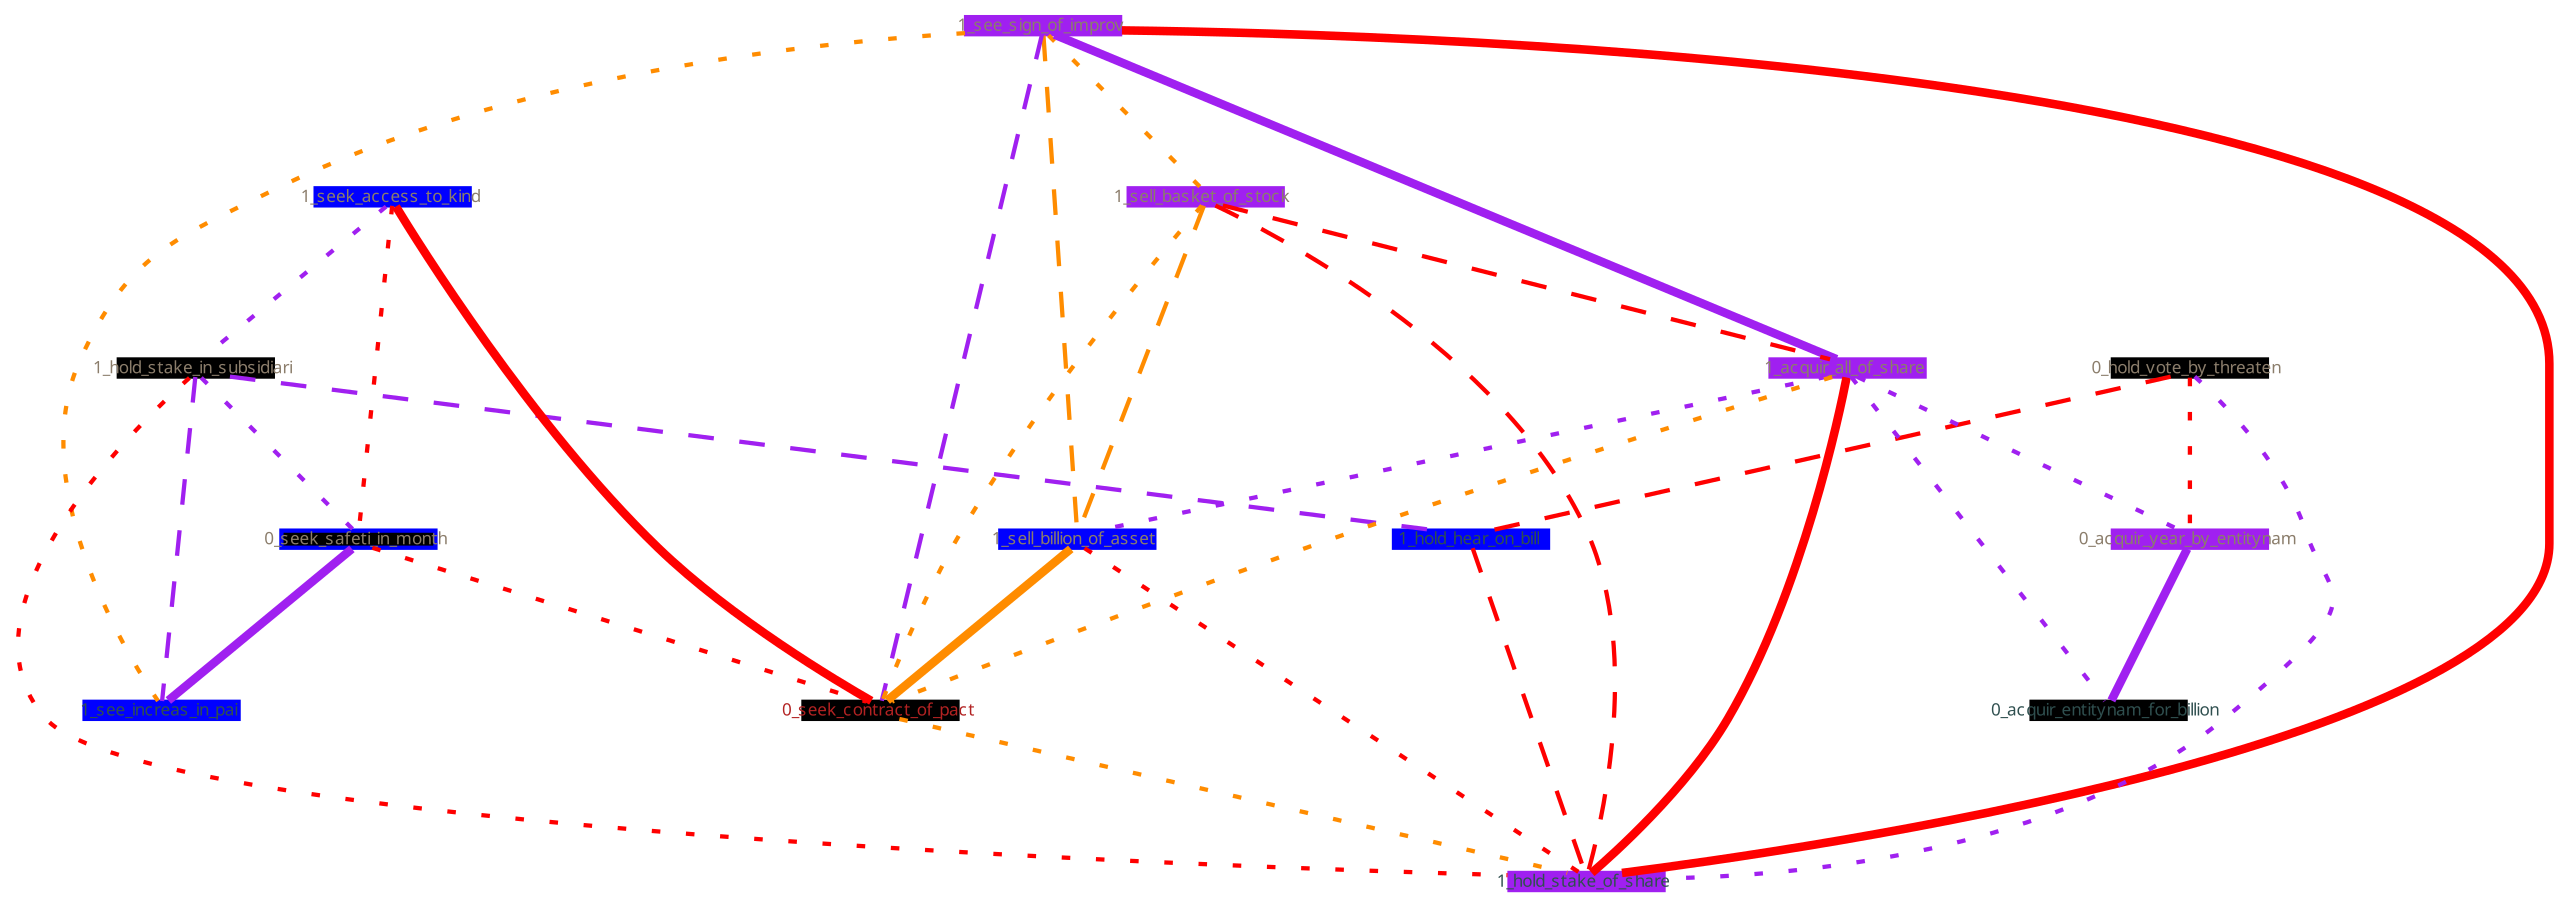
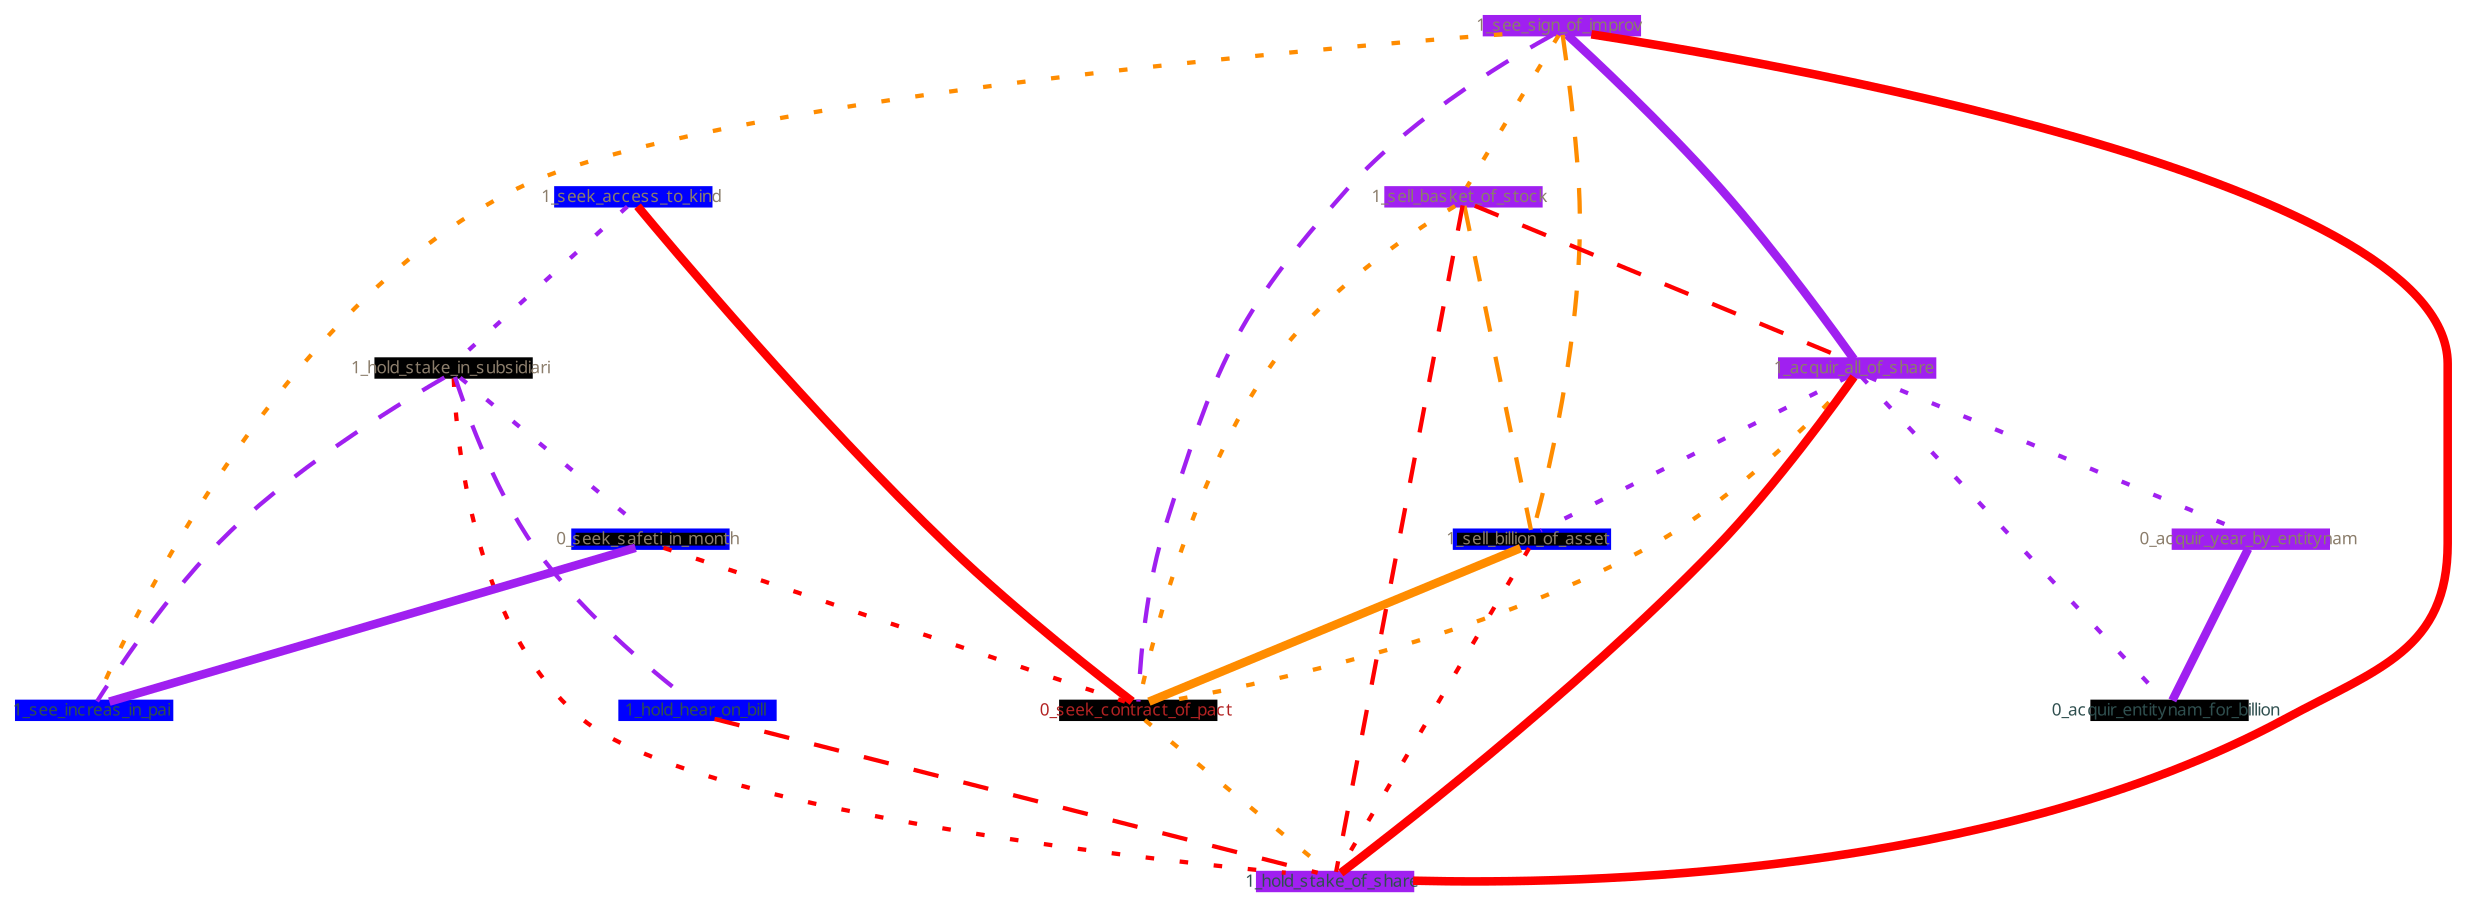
(376, 368) -> none
(2190, 368) -> none
(1077, 539) -> (1532, 539)
